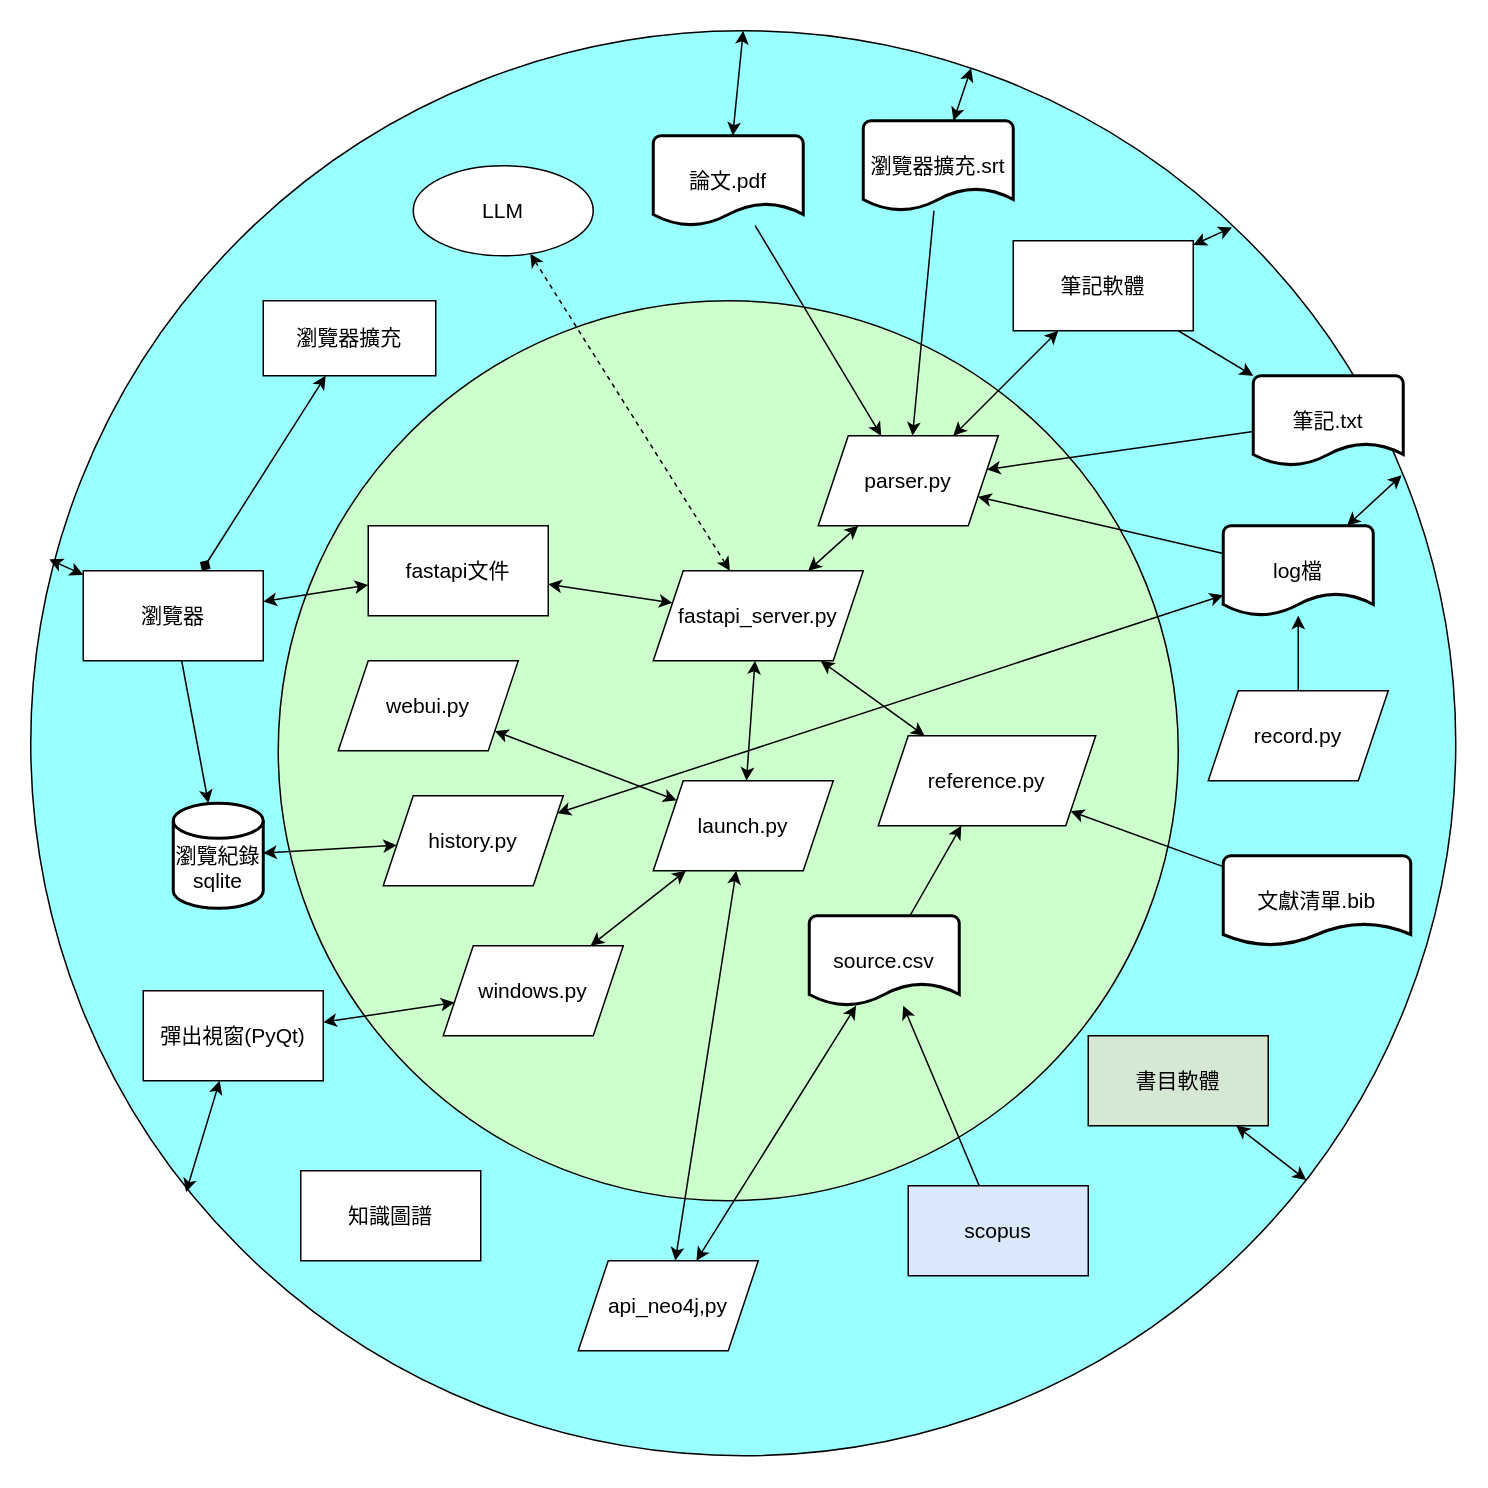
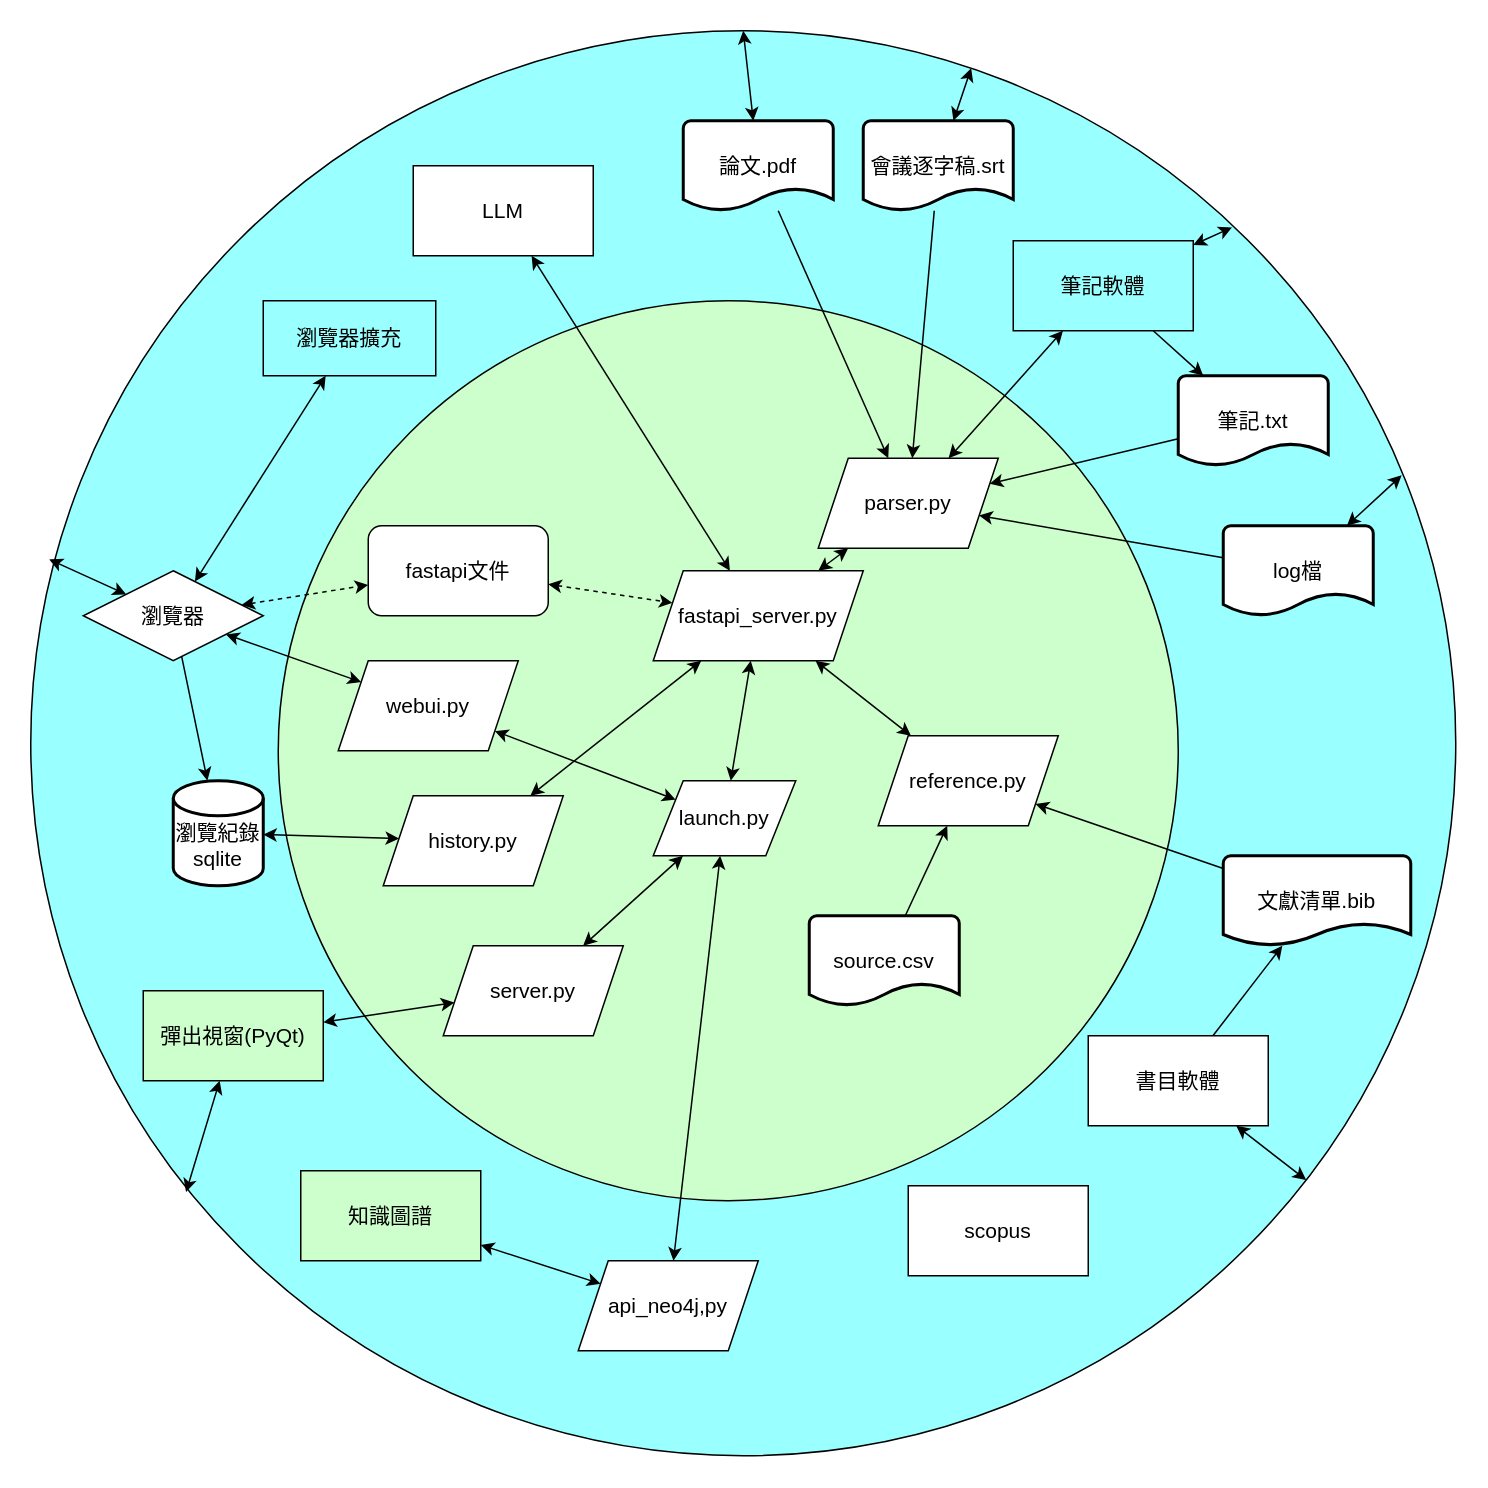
(938, 166) -> (938, 166)
(728, 181) -> (758, 166)
(503, 211) -> (503, 211)
(1103, 286) -> (1103, 286)
(350, 338) -> (350, 338)
(629, 411) -> (630, 412)
(1328, 421) -> (1253, 421)
(908, 481) -> (908, 503)
(209, 560) -> (204, 567)
(458, 571) -> (458, 571)
(314, 593) -> (304, 595)
(611, 594) -> (611, 594)
(173, 616) -> (173, 616)
(1048, 653) -> (616, 728)
none -> (294, 658)
(1298, 659) -> none
(1298, 736) -> none
(987, 781) -> (968, 781)
(743, 826) -> (725, 818)
(218, 856) -> (218, 833)
(533, 991) -> (533, 991)
none -> (1245, 995)
(233, 1036) -> (233, 1036)
(1178, 1081) -> (1178, 1081)
(943, 1100) -> none
(776, 1134) -> (541, 1264)
(391, 1216) -> (391, 1216)
(998, 1231) -> (998, 1231)
